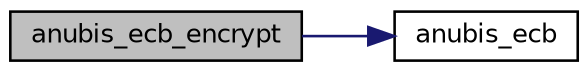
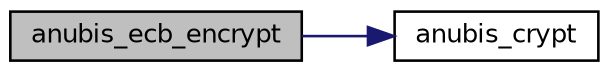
(486, 36) -> (496, 36)
